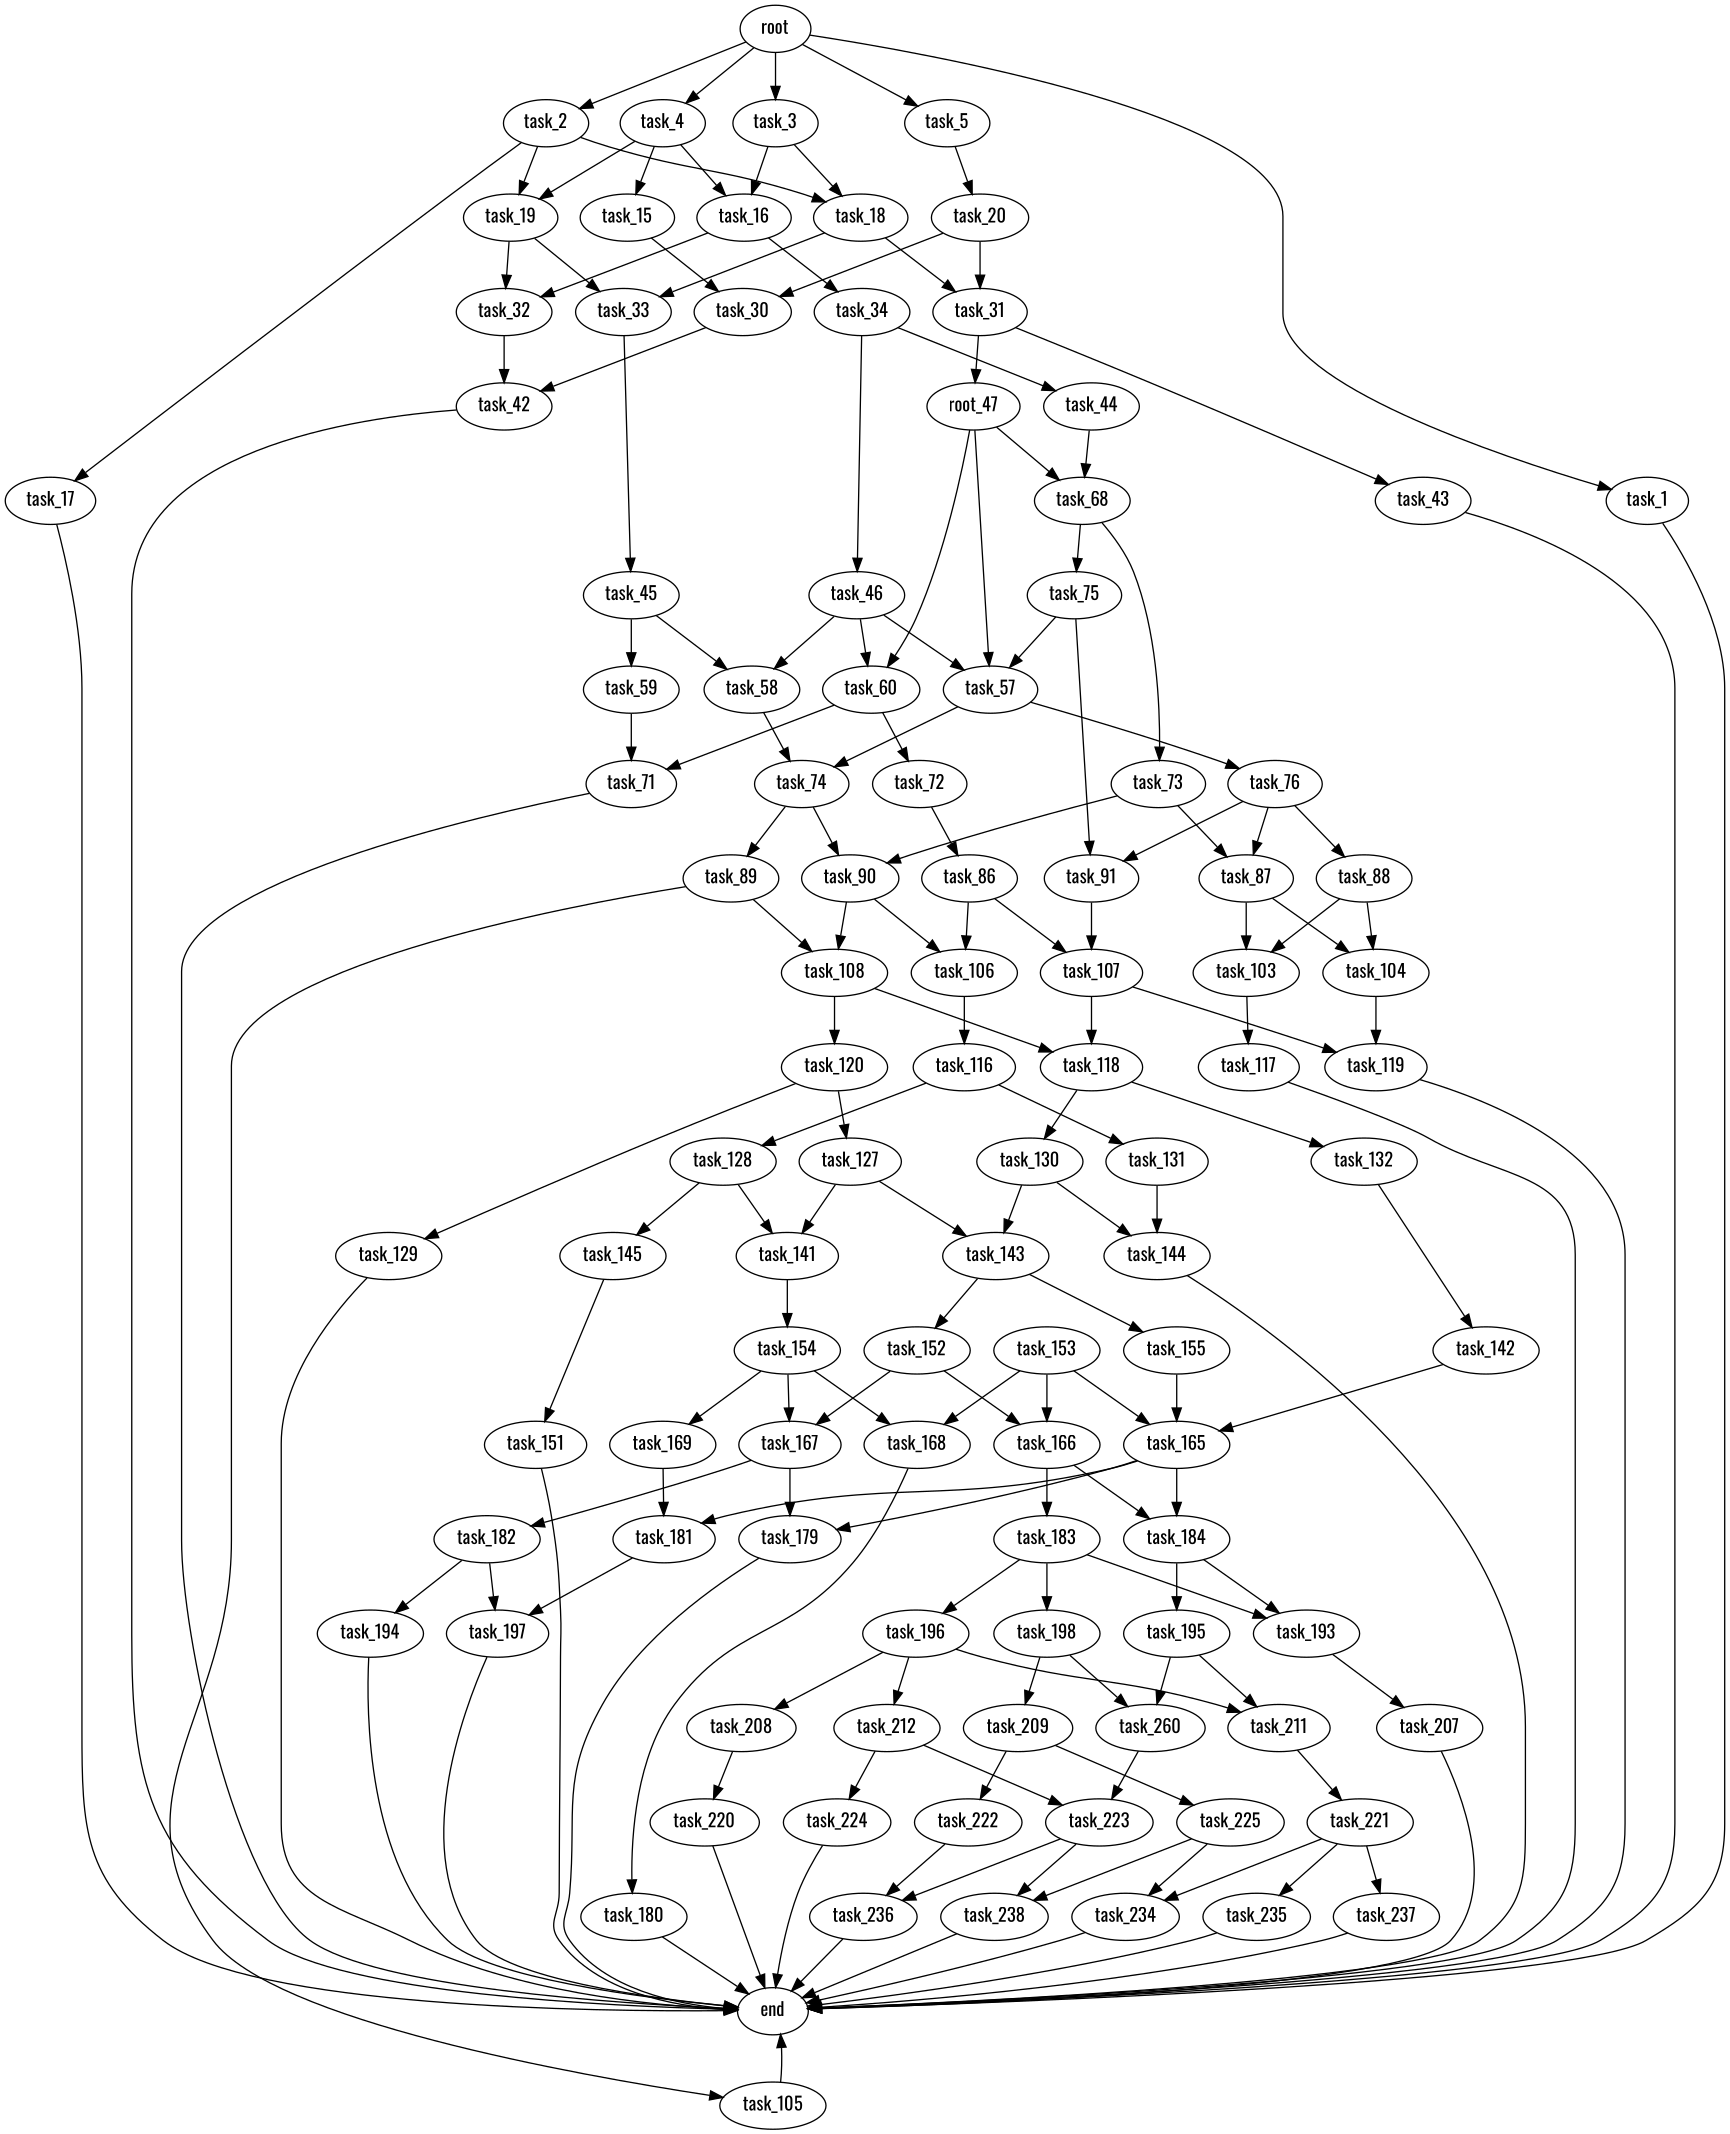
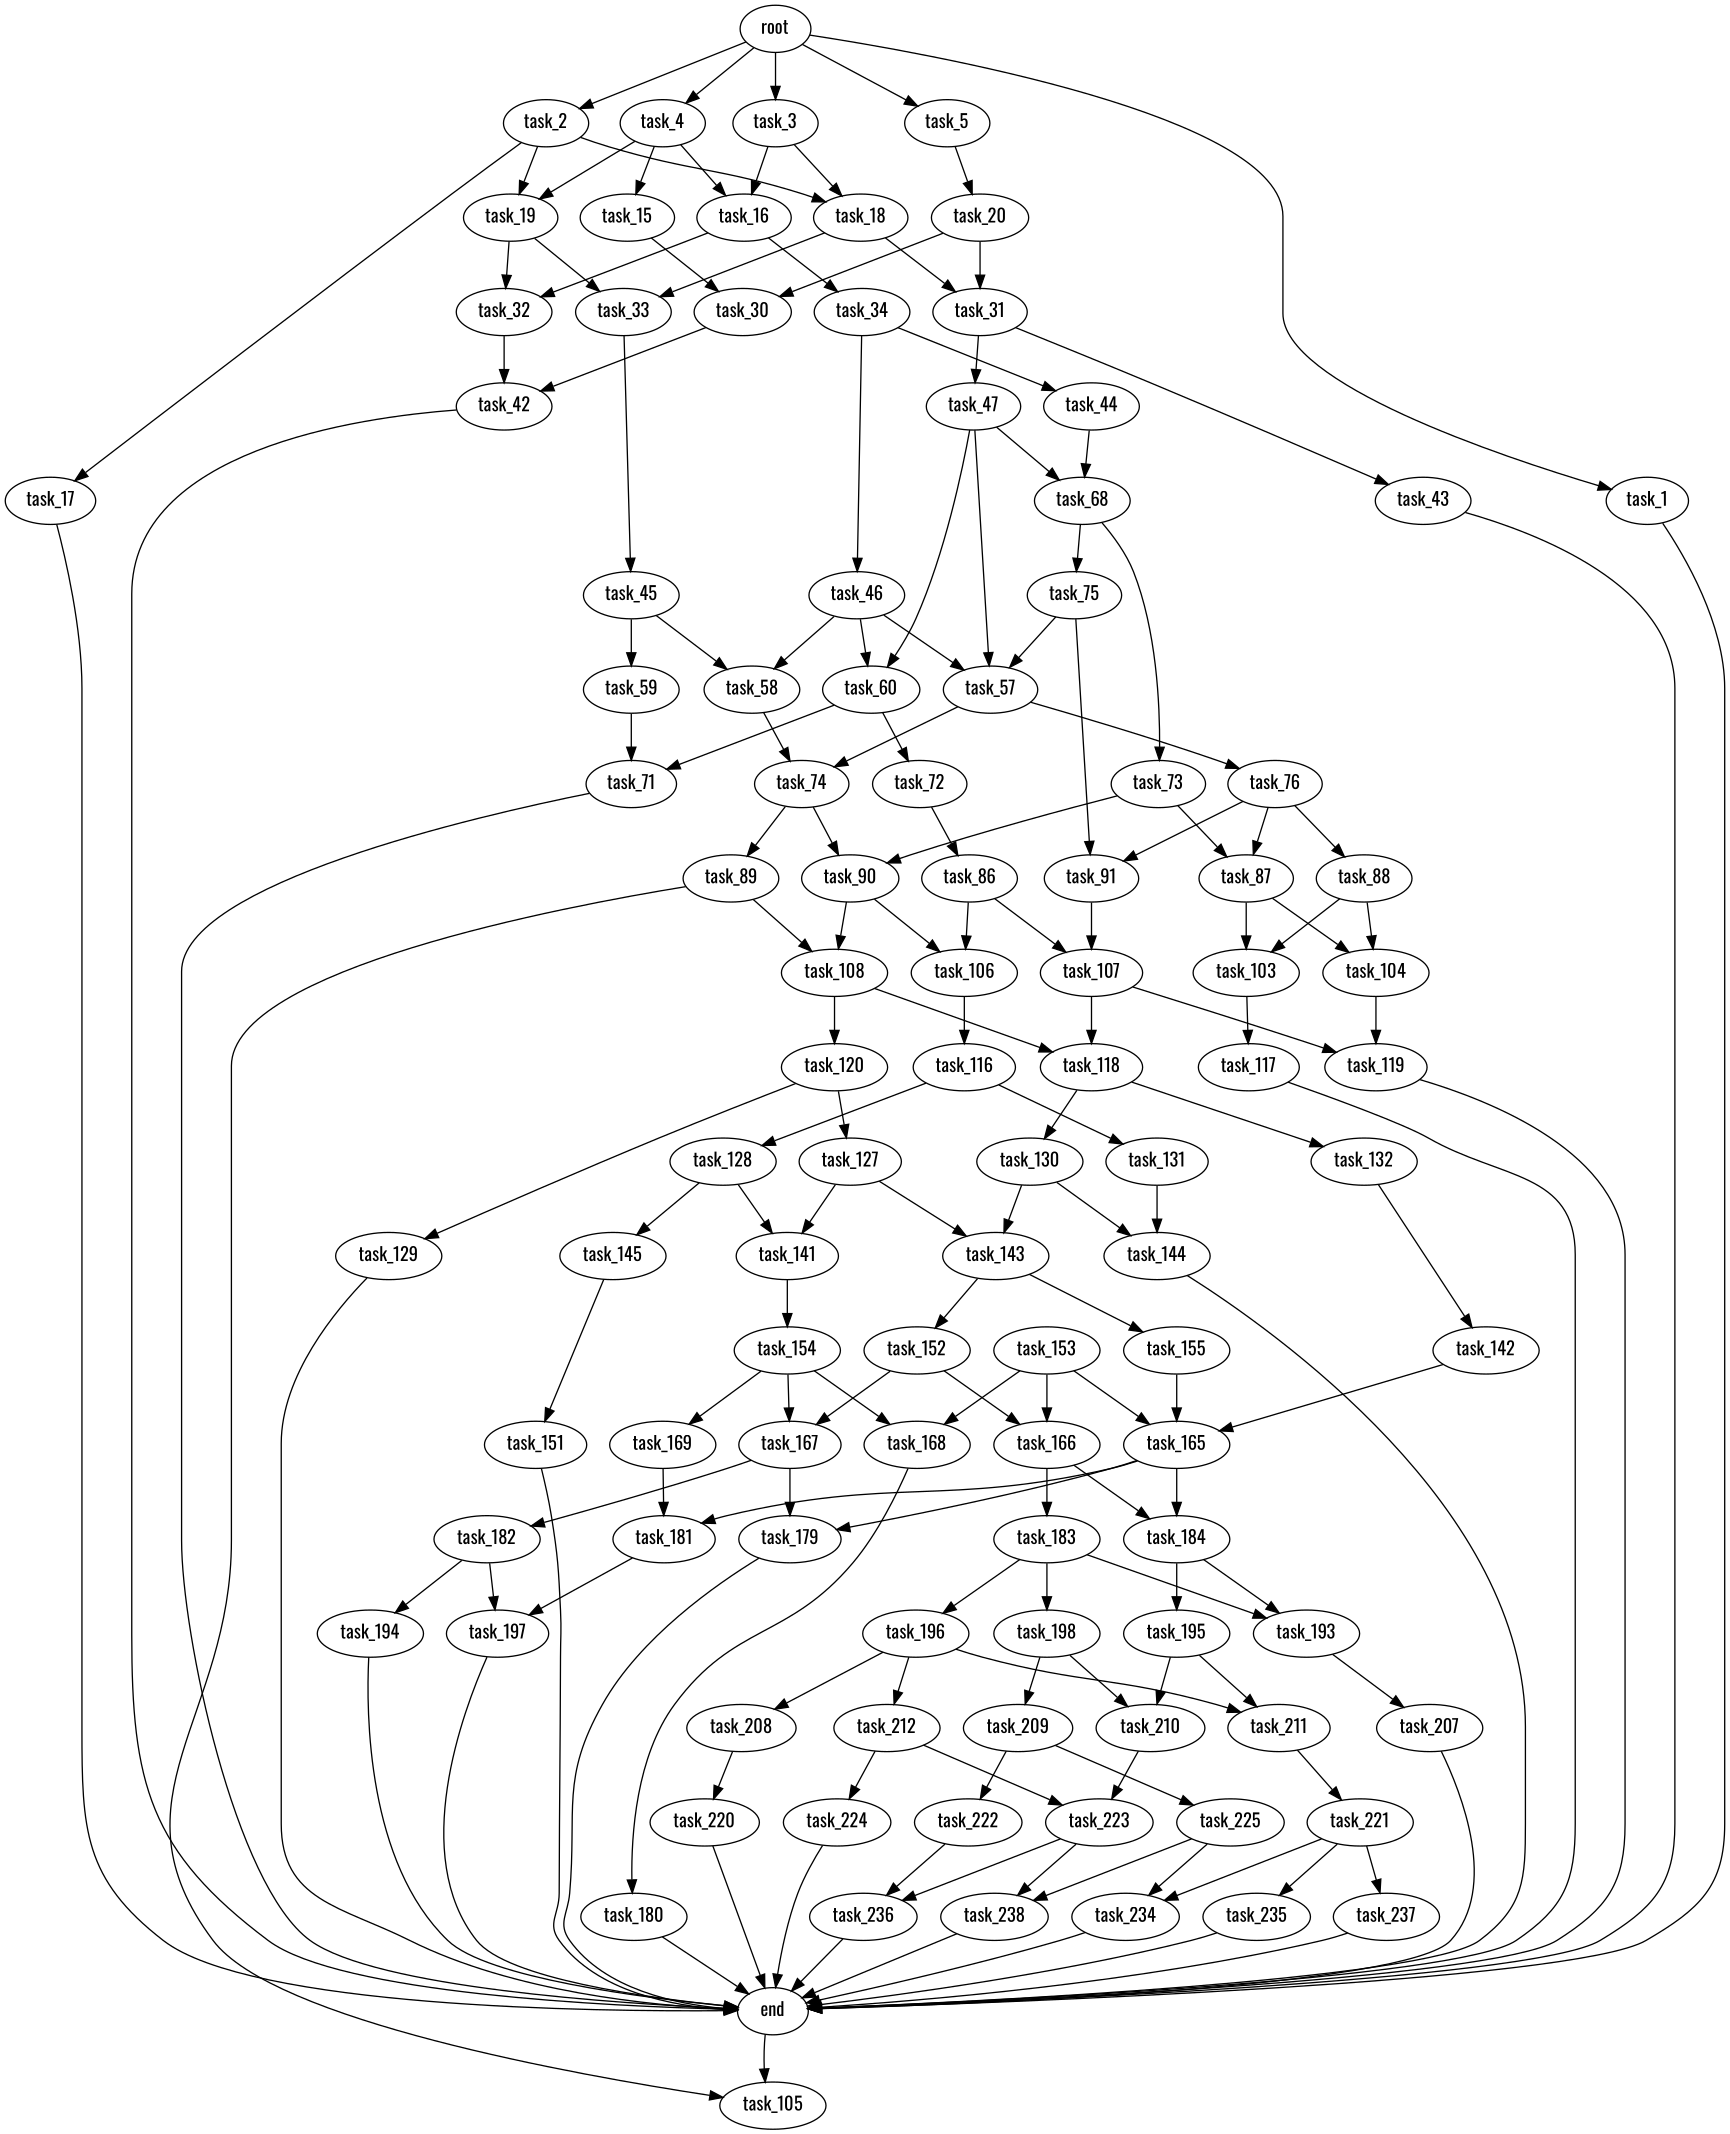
(974, 406) -> (974, 406)
(1150, 1728) -> (1150, 1728)
(782, 2065) -> (764, 2052)
